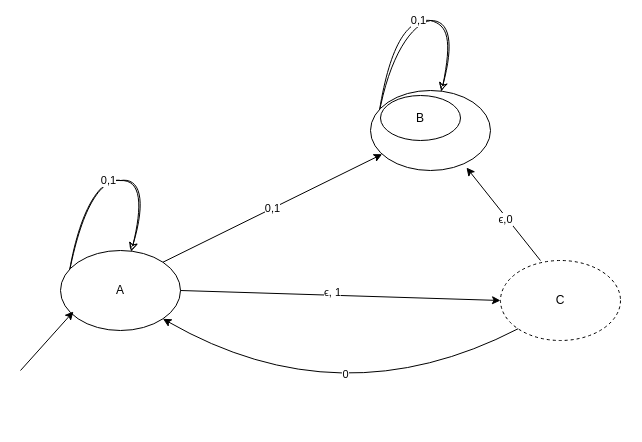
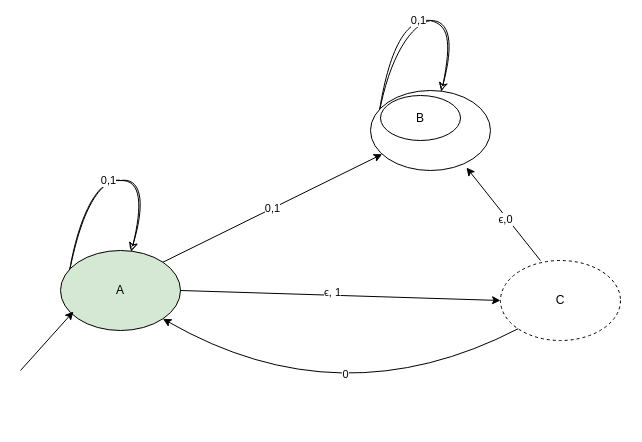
(121, 291) -> (121, 291)
